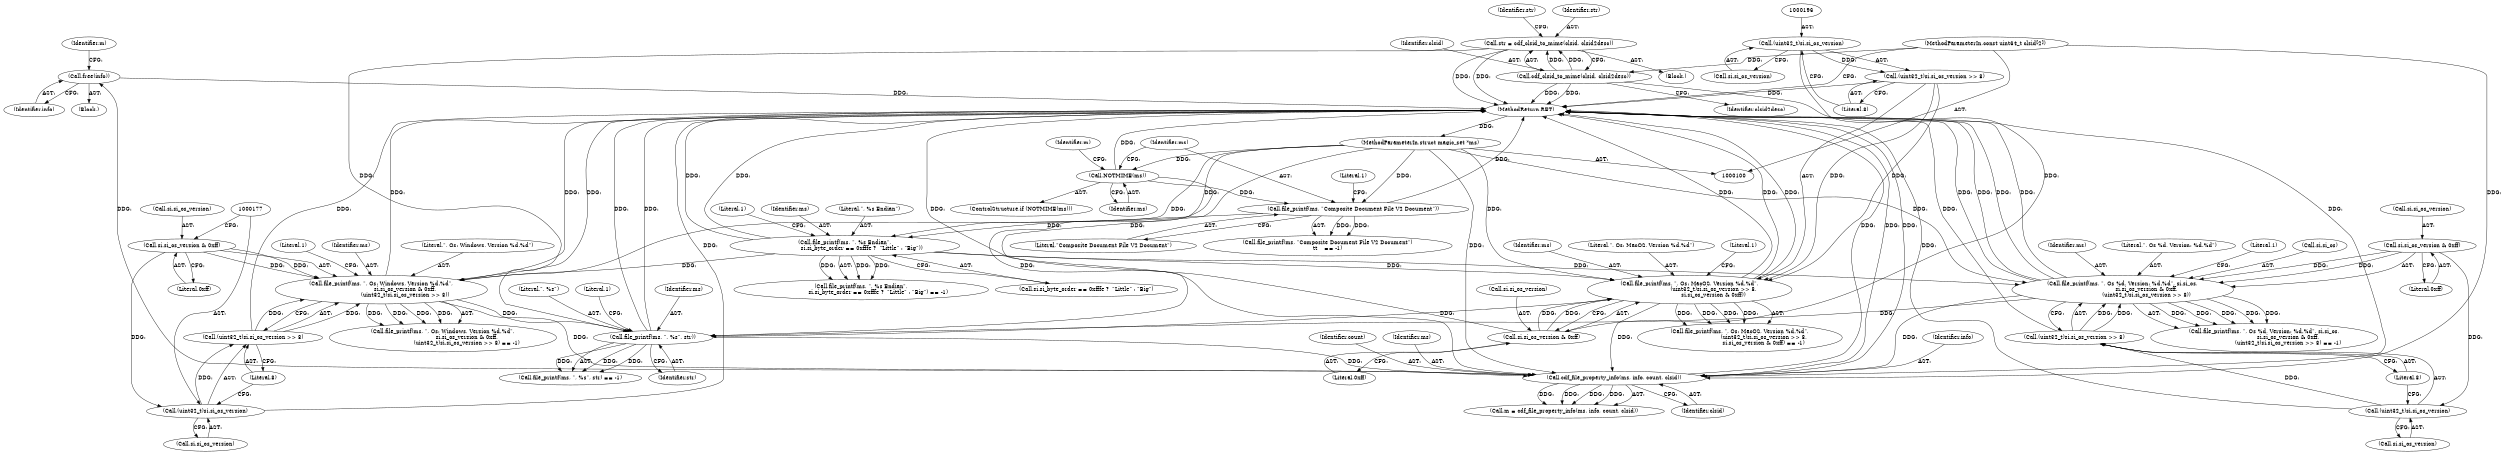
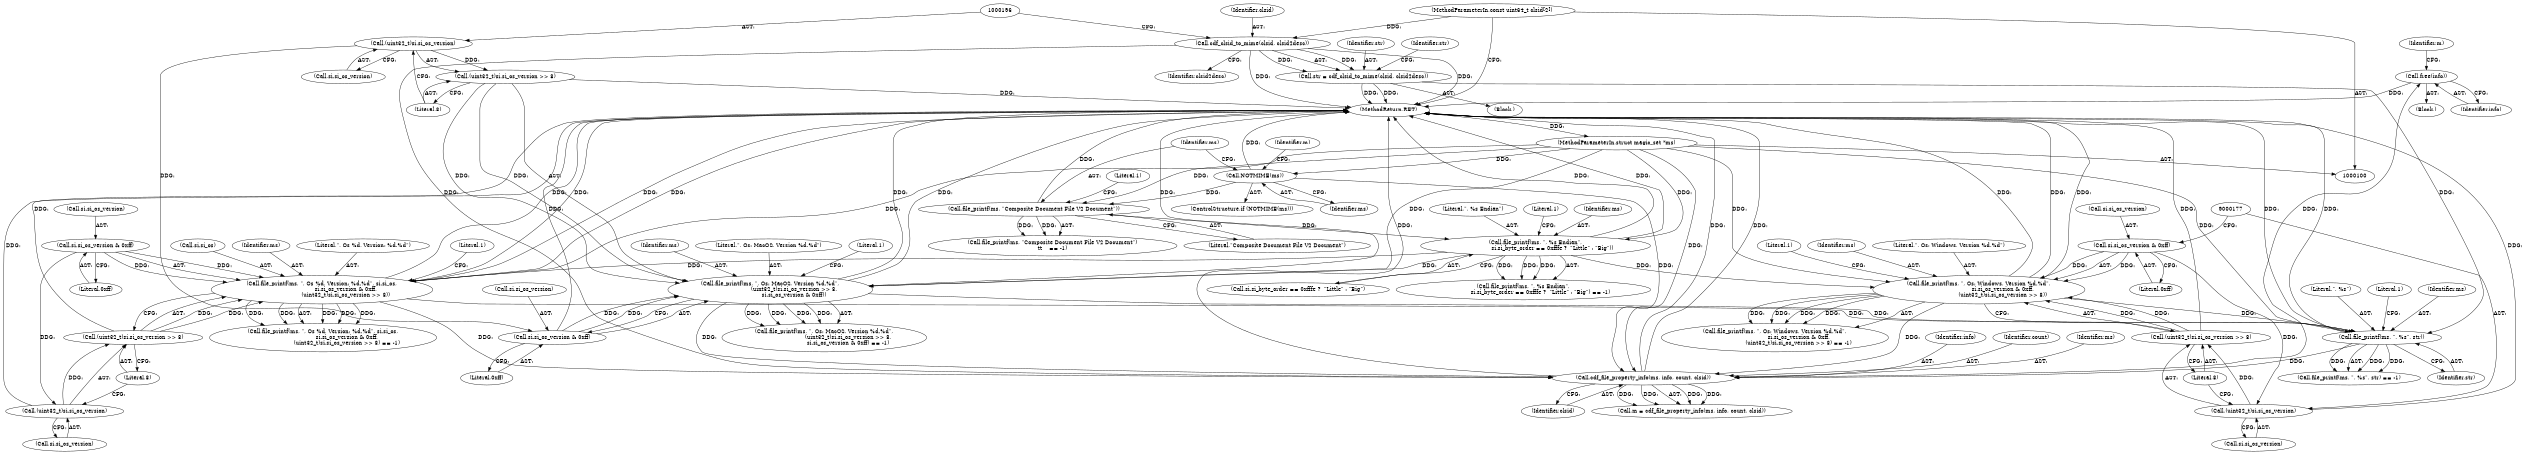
(1591, 58) -> (1112, 25)
(251, 209) -> (2231, 209)
(2419, 338) -> none
